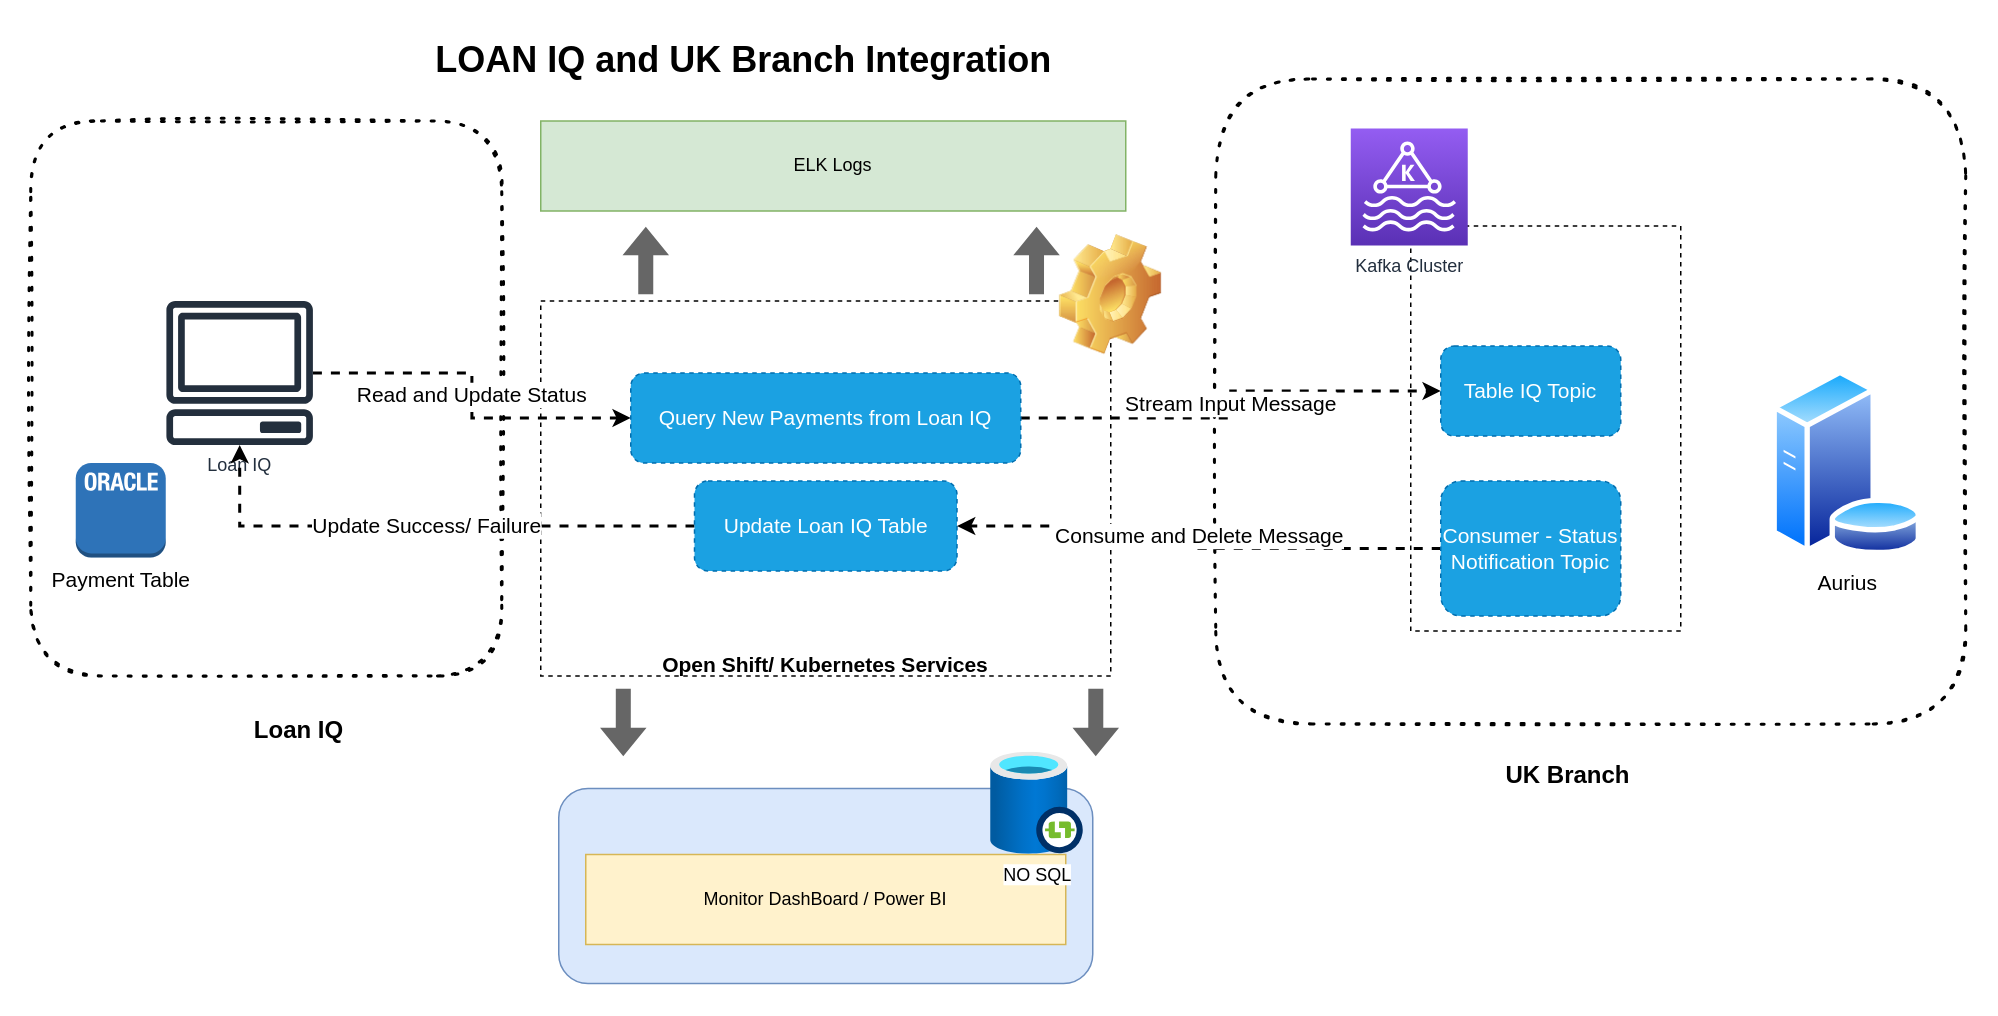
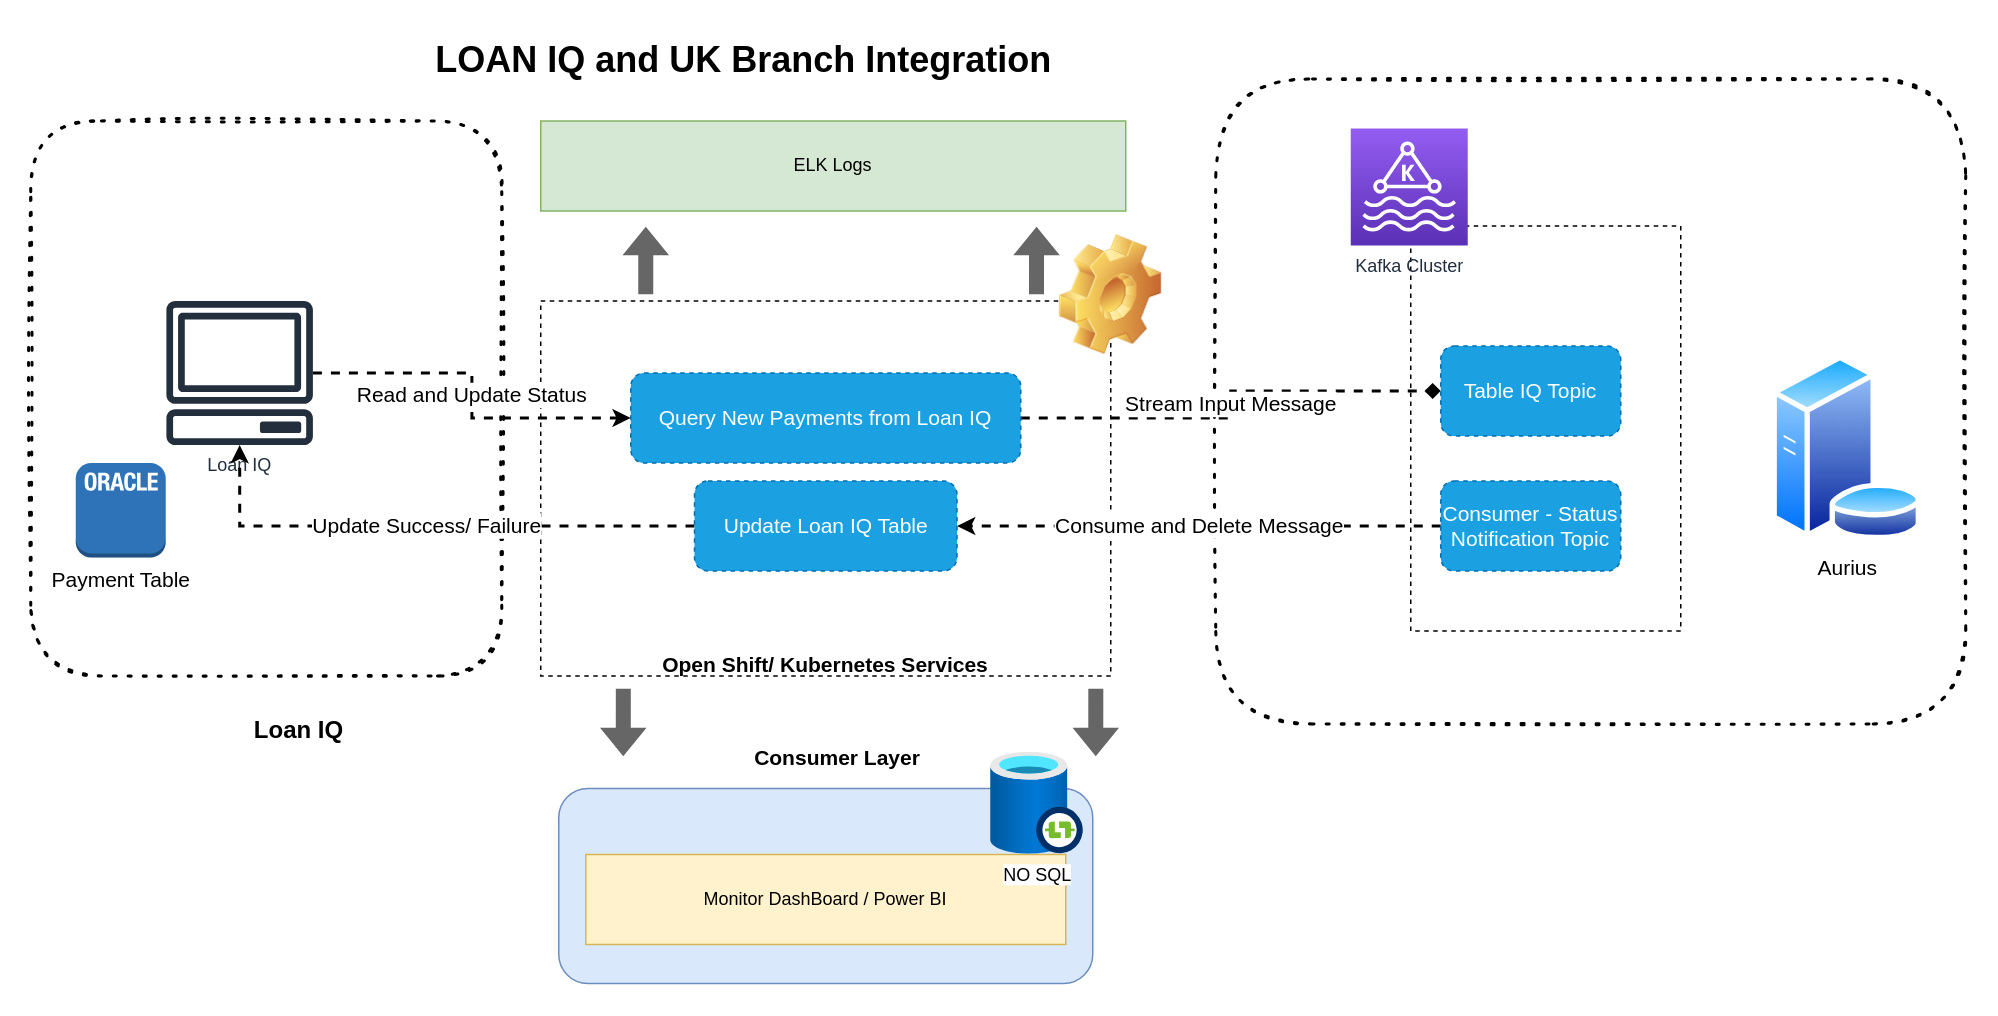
(1425, 391) -> (1425, 391)
(1847, 463) -> (1847, 448)
(1531, 548) -> (1531, 526)
none -> (837, 758)
(1568, 775) -> none
